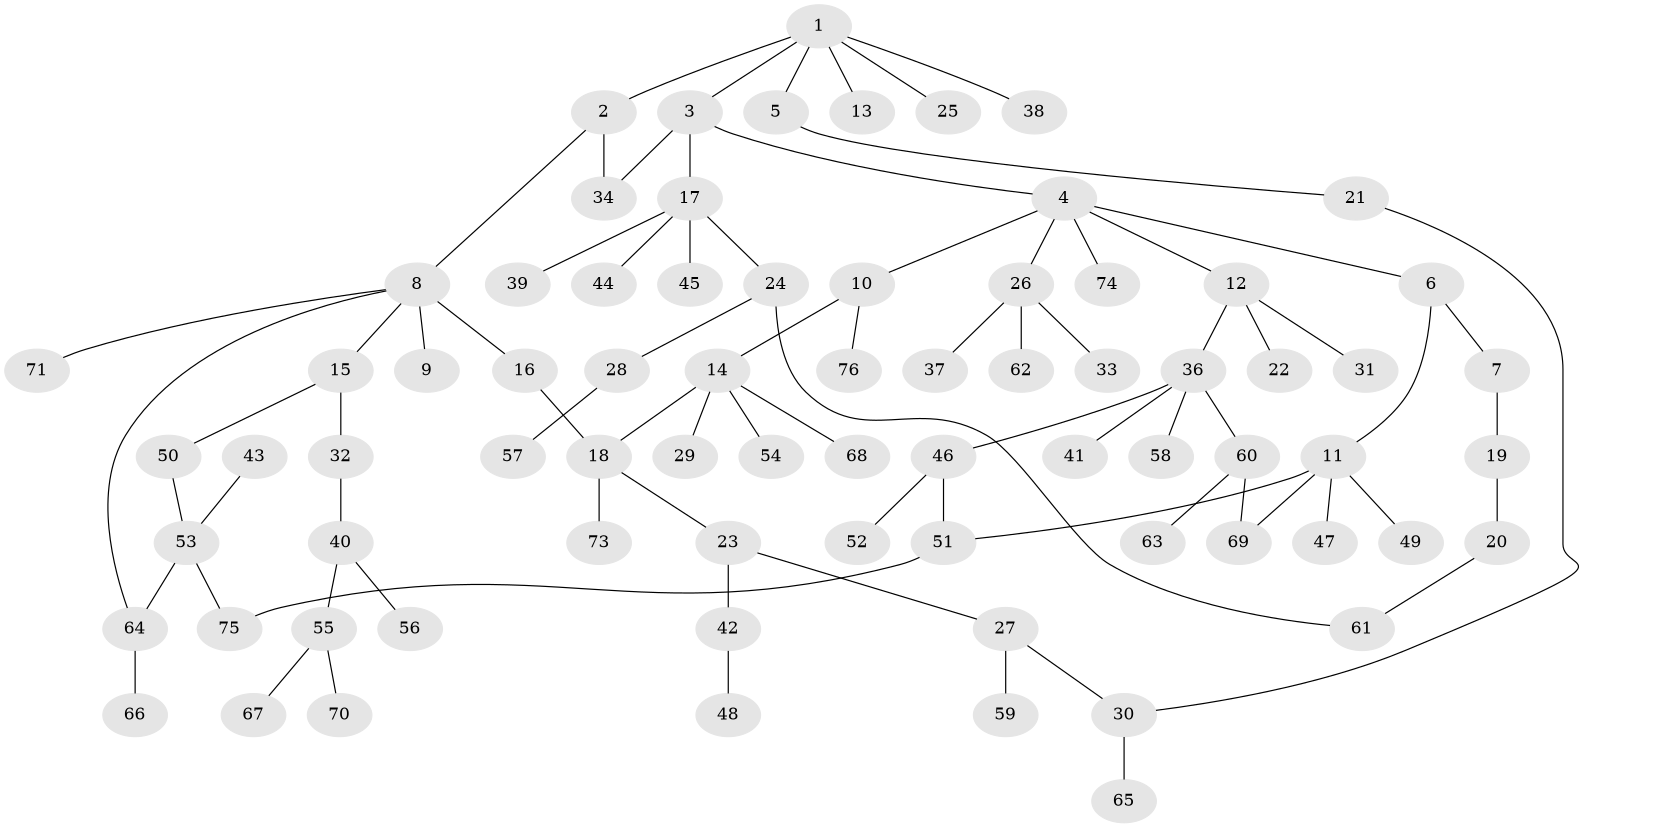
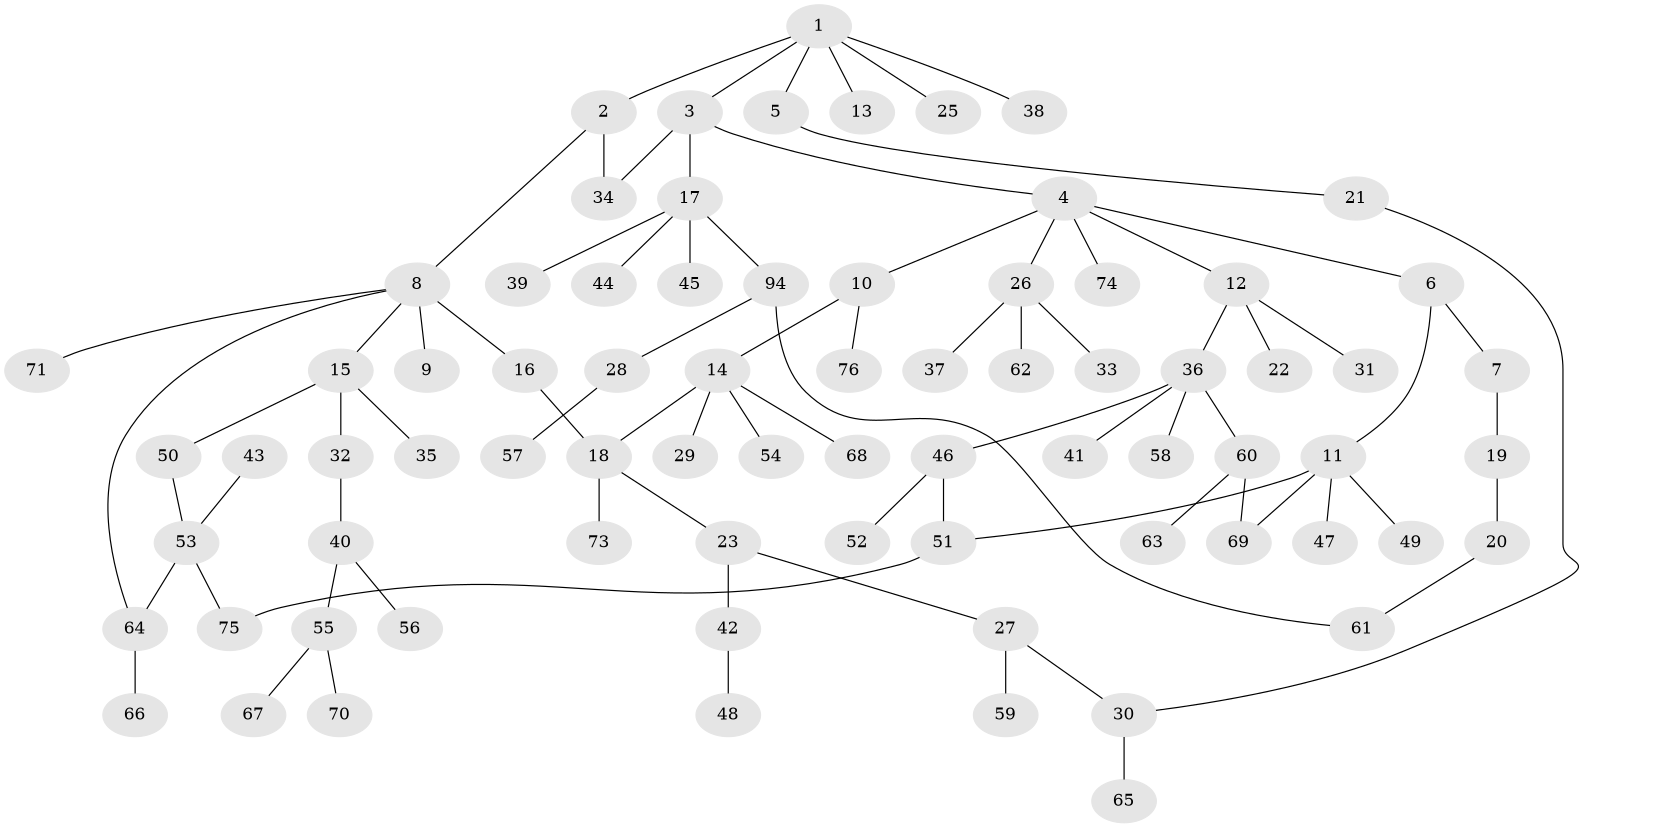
(776, 285) -> (776, 285)
none -> (427, 457)
